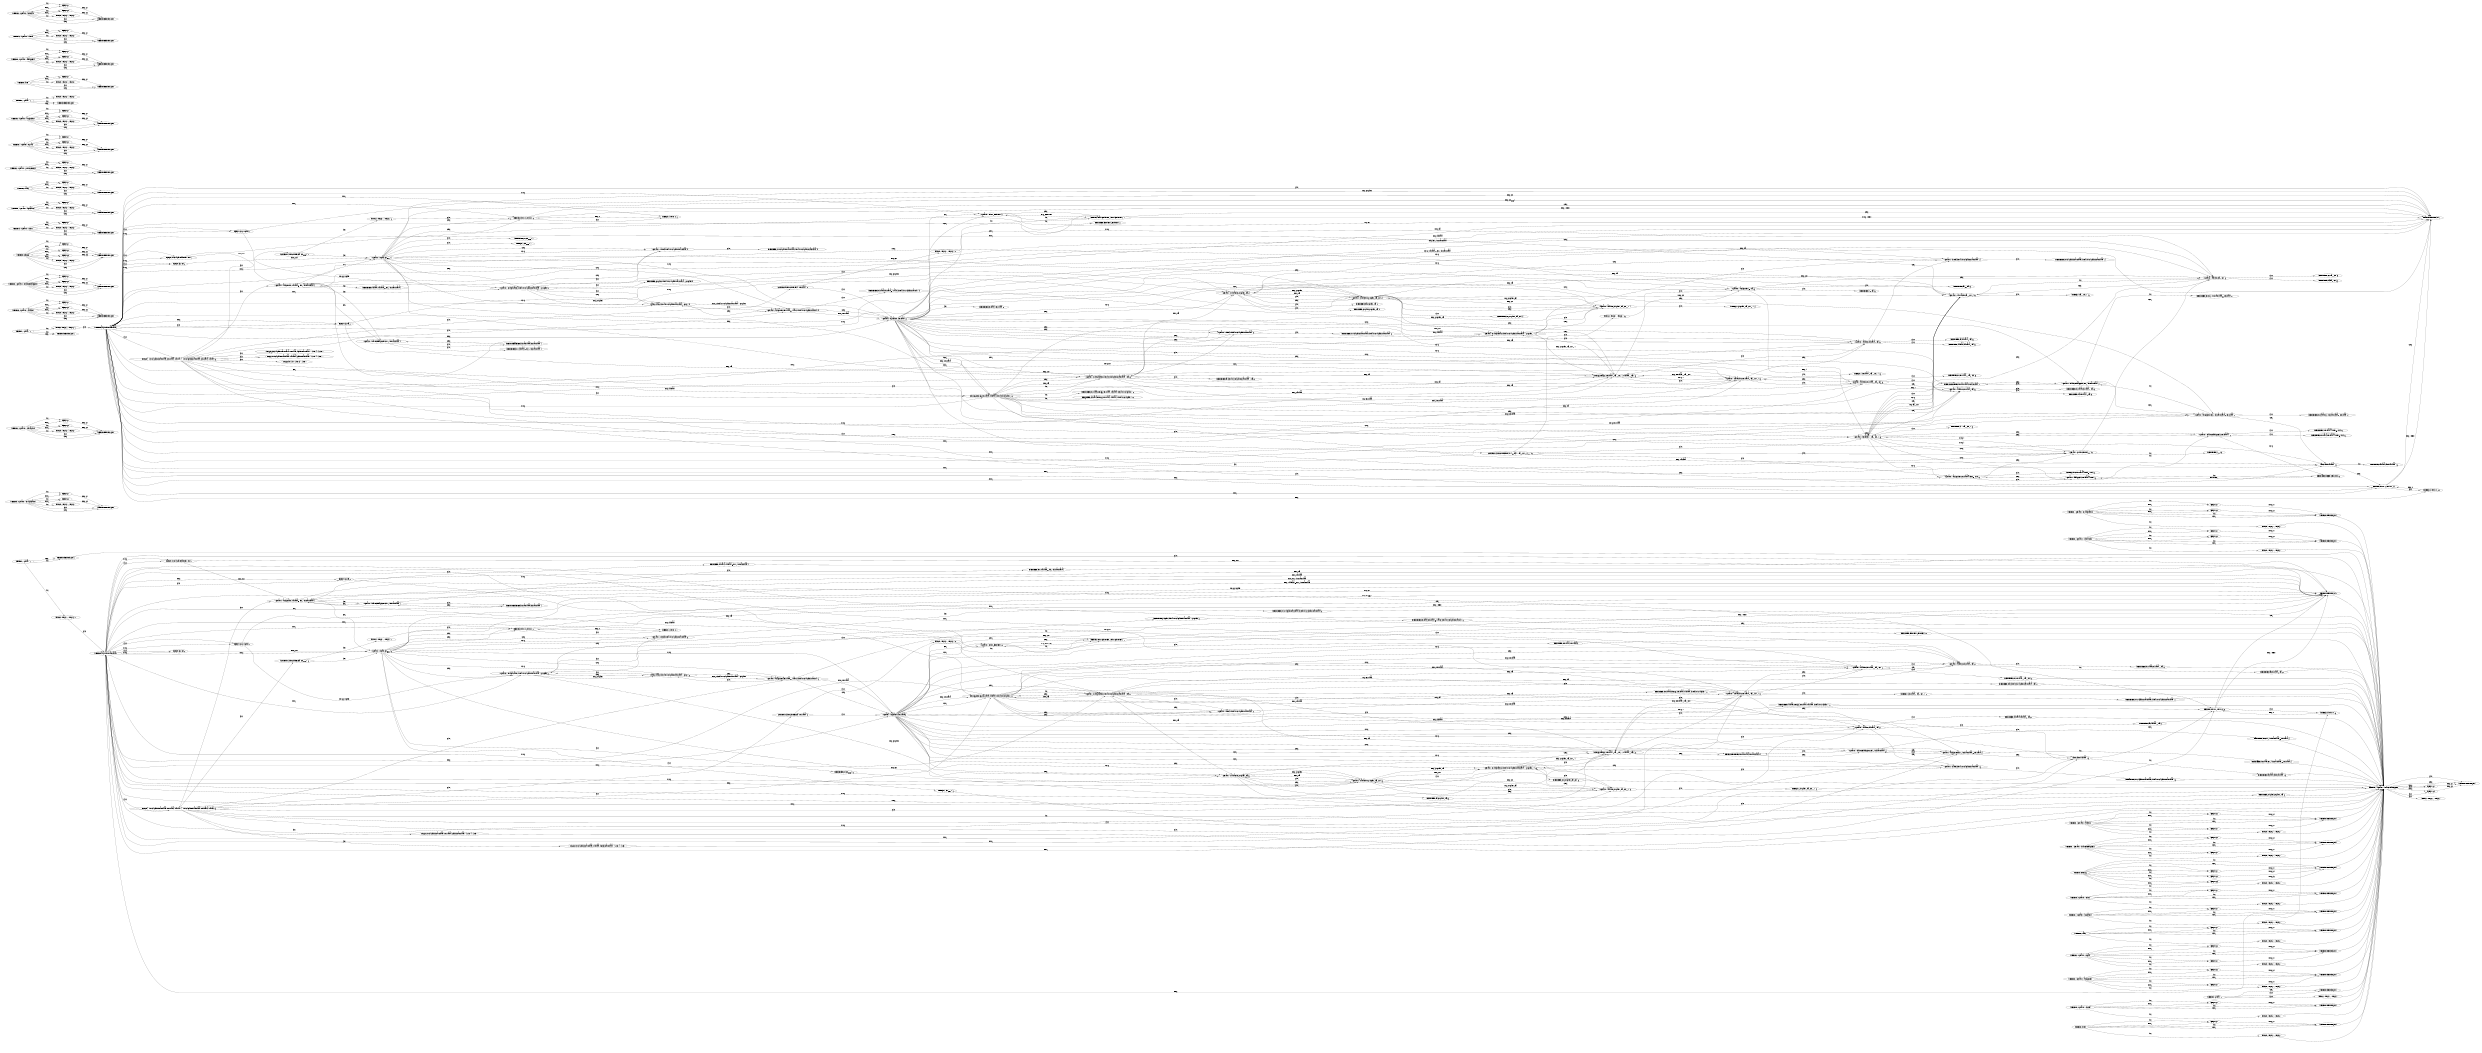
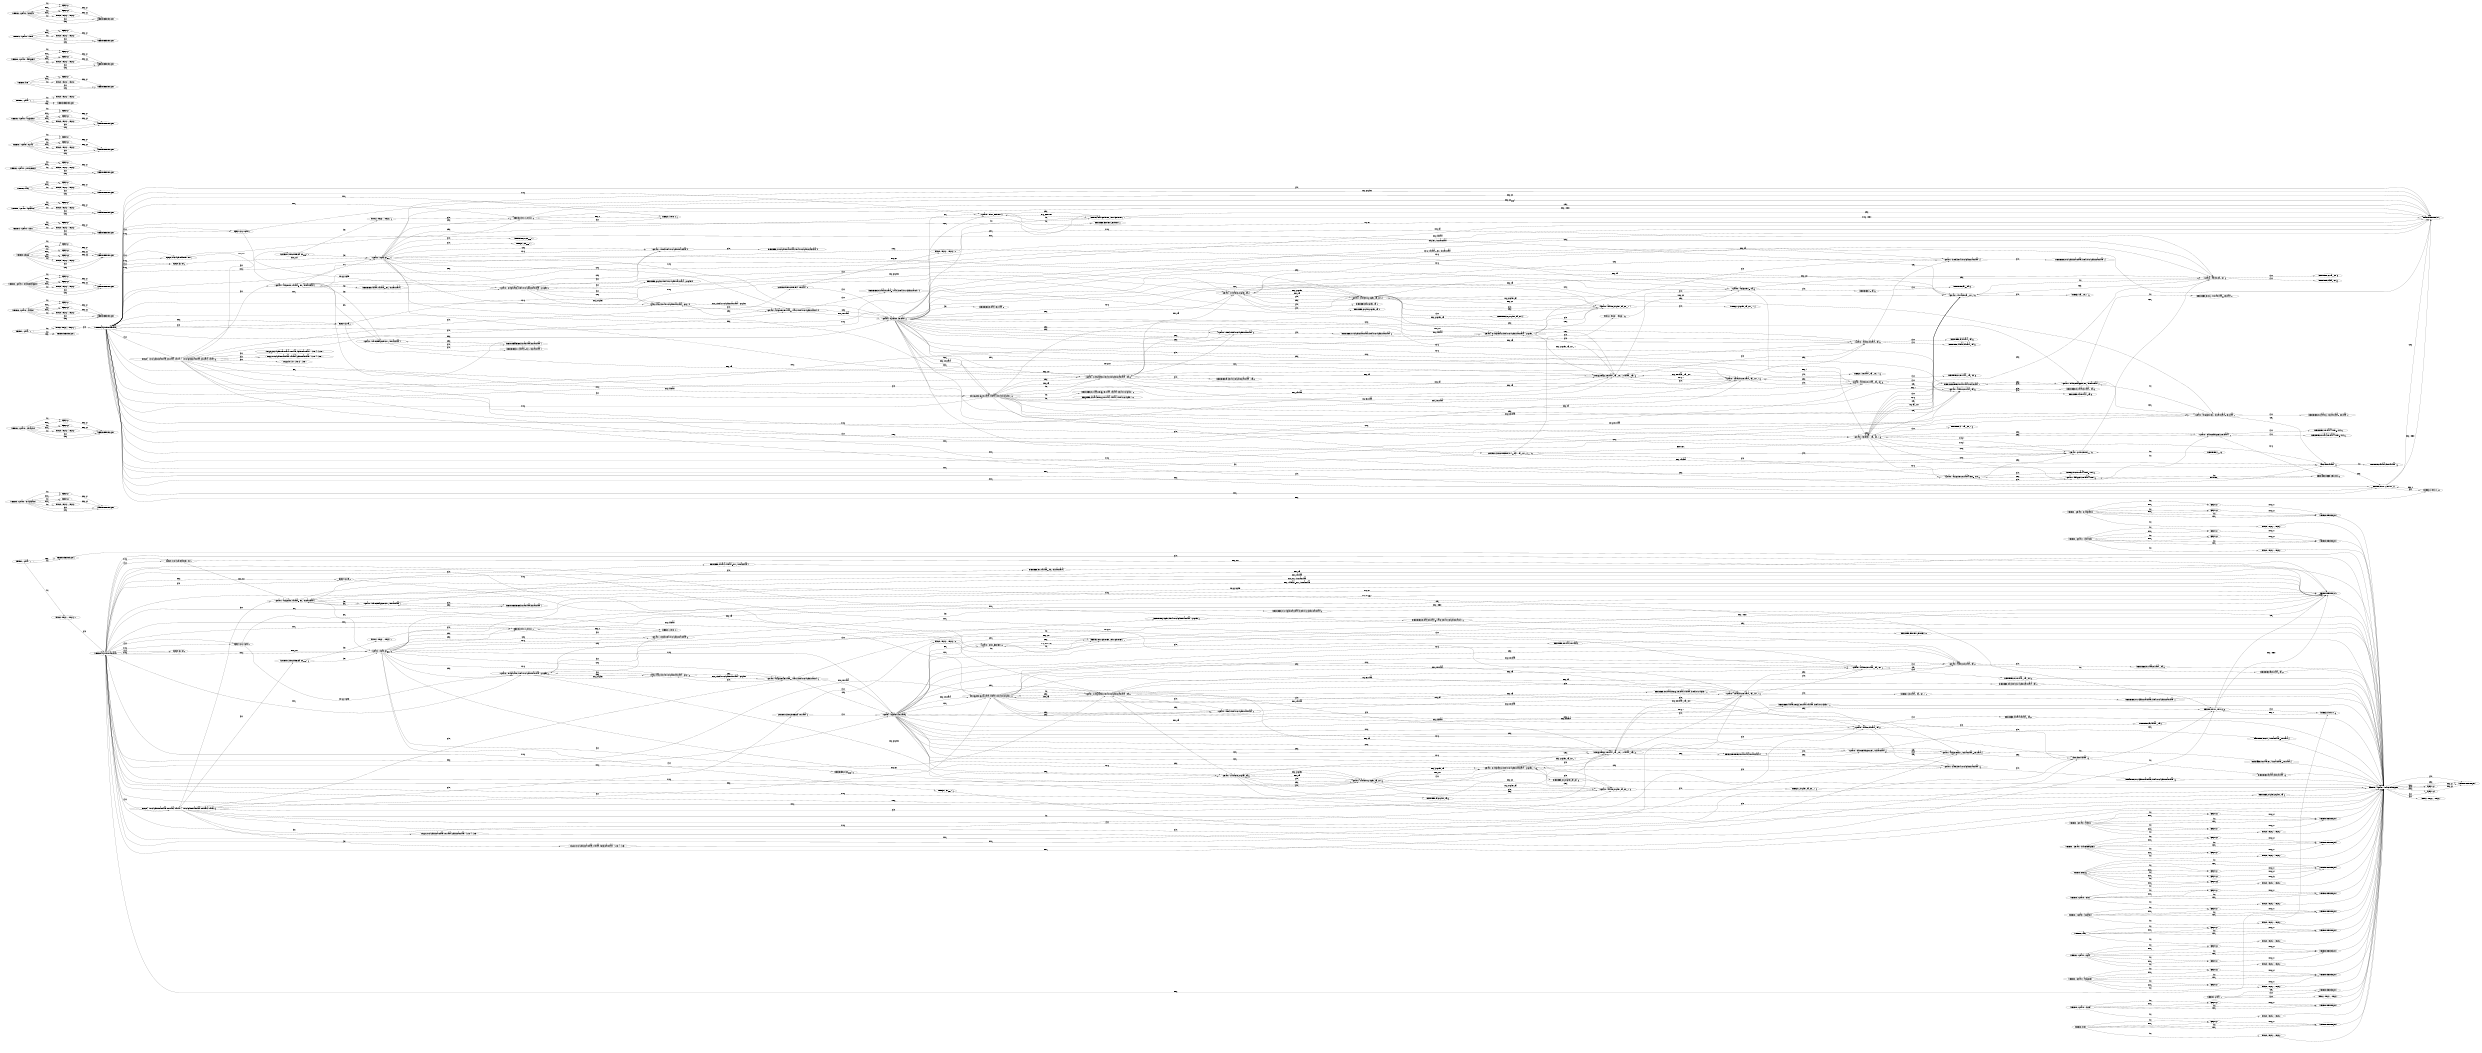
(1843, 286) -> (1914, 289)
(1681, 447) -> (1681, 447)
(2149, 455) -> (2151, 452)
